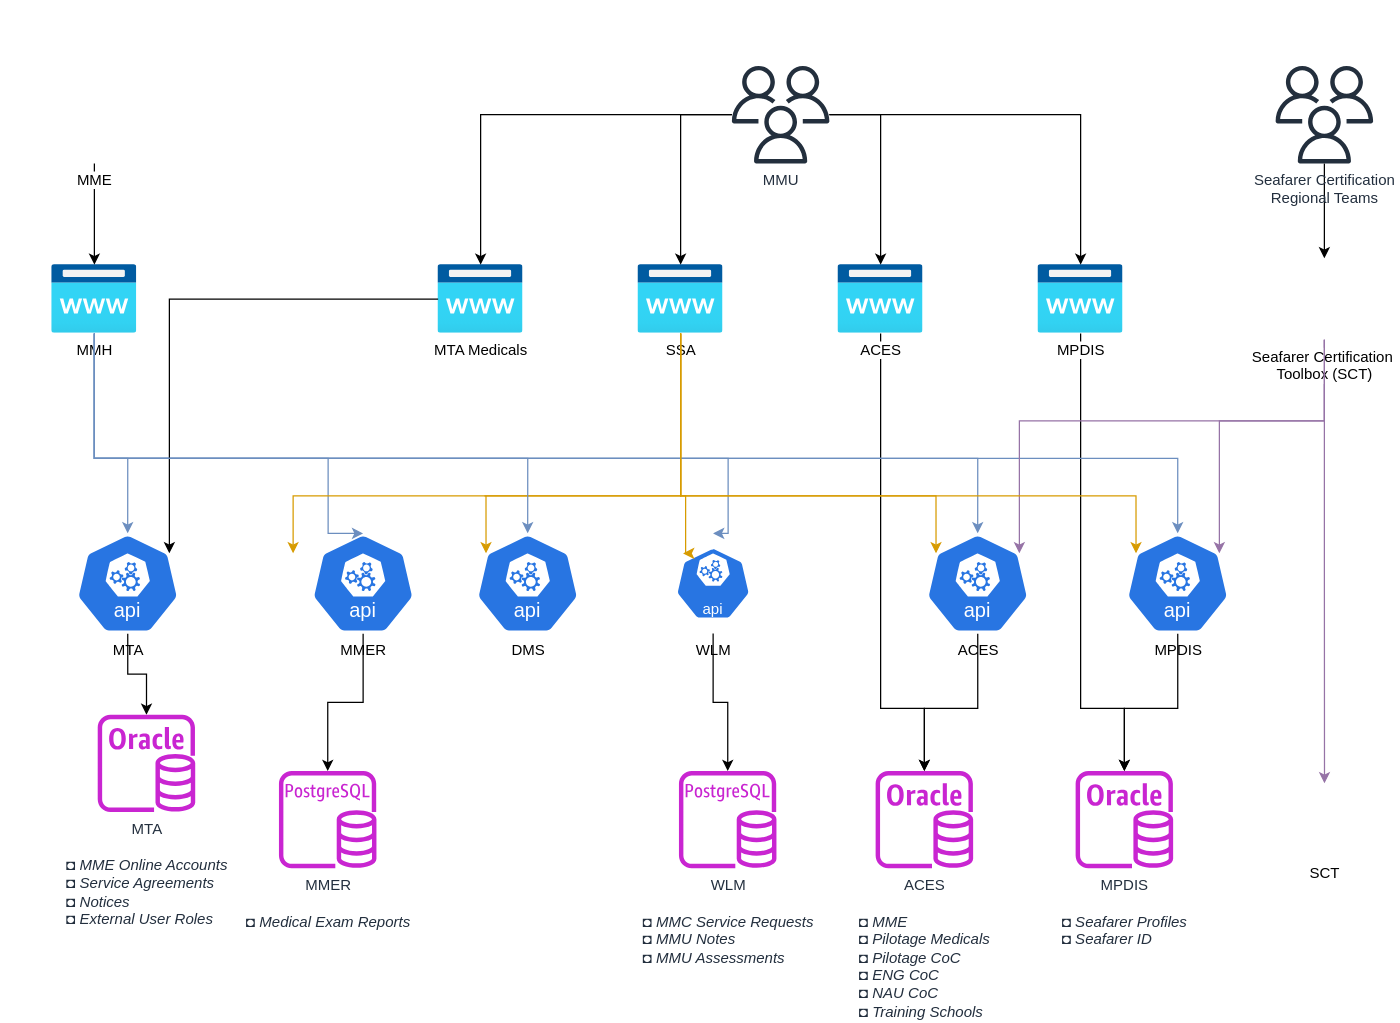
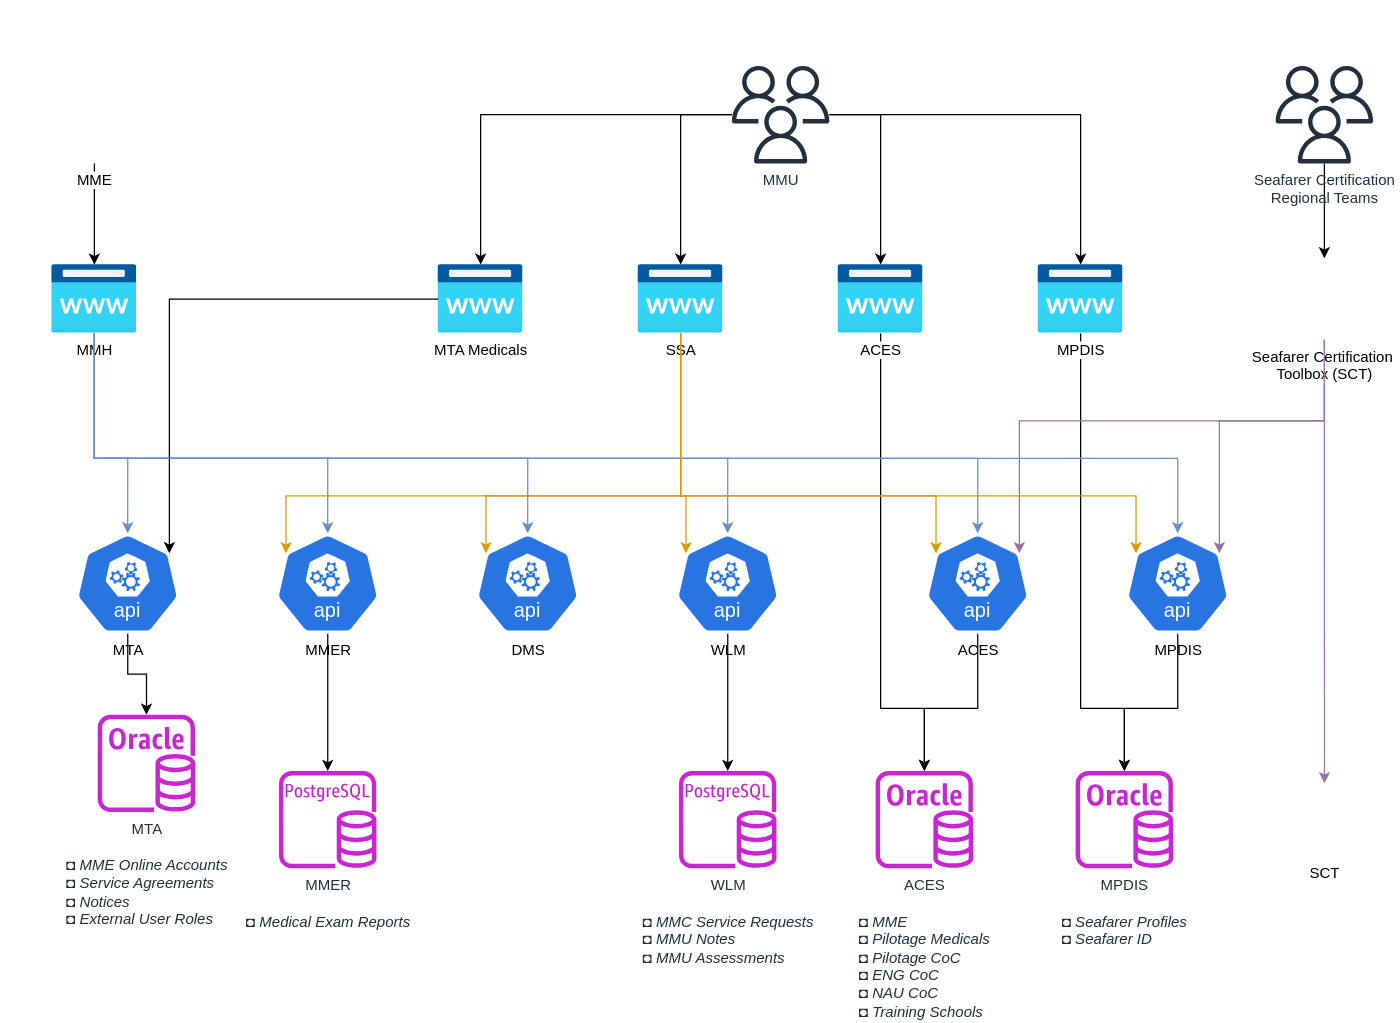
(363, 583) -> (328, 583)
(713, 583) -> (728, 583)
